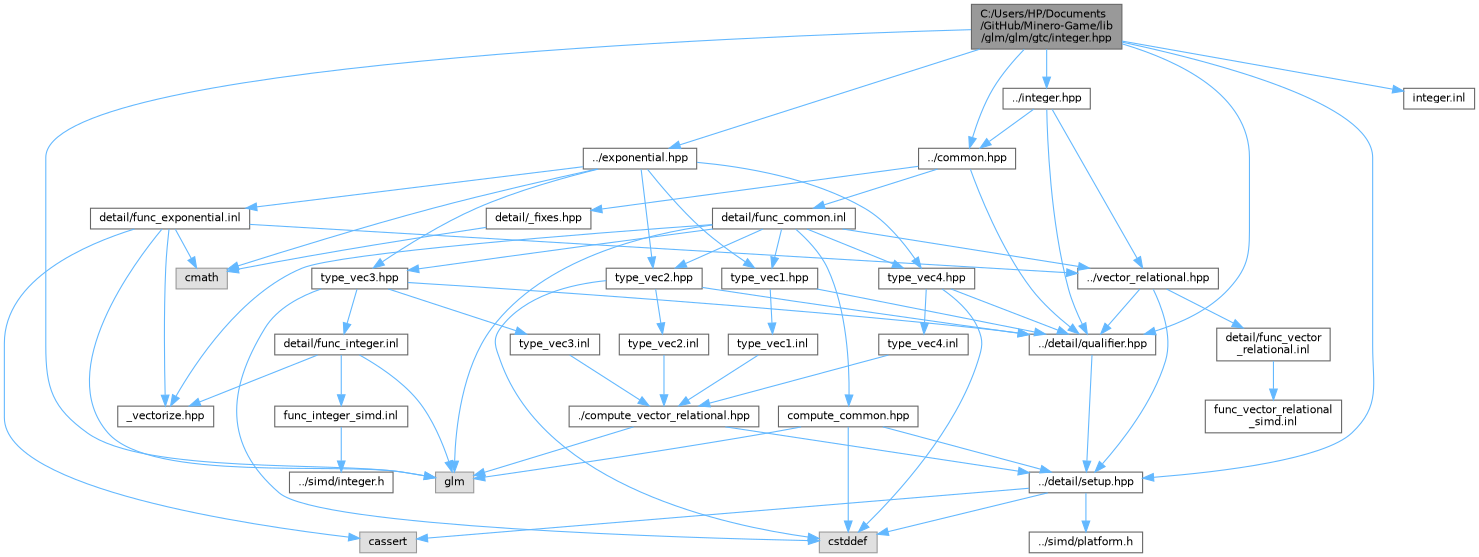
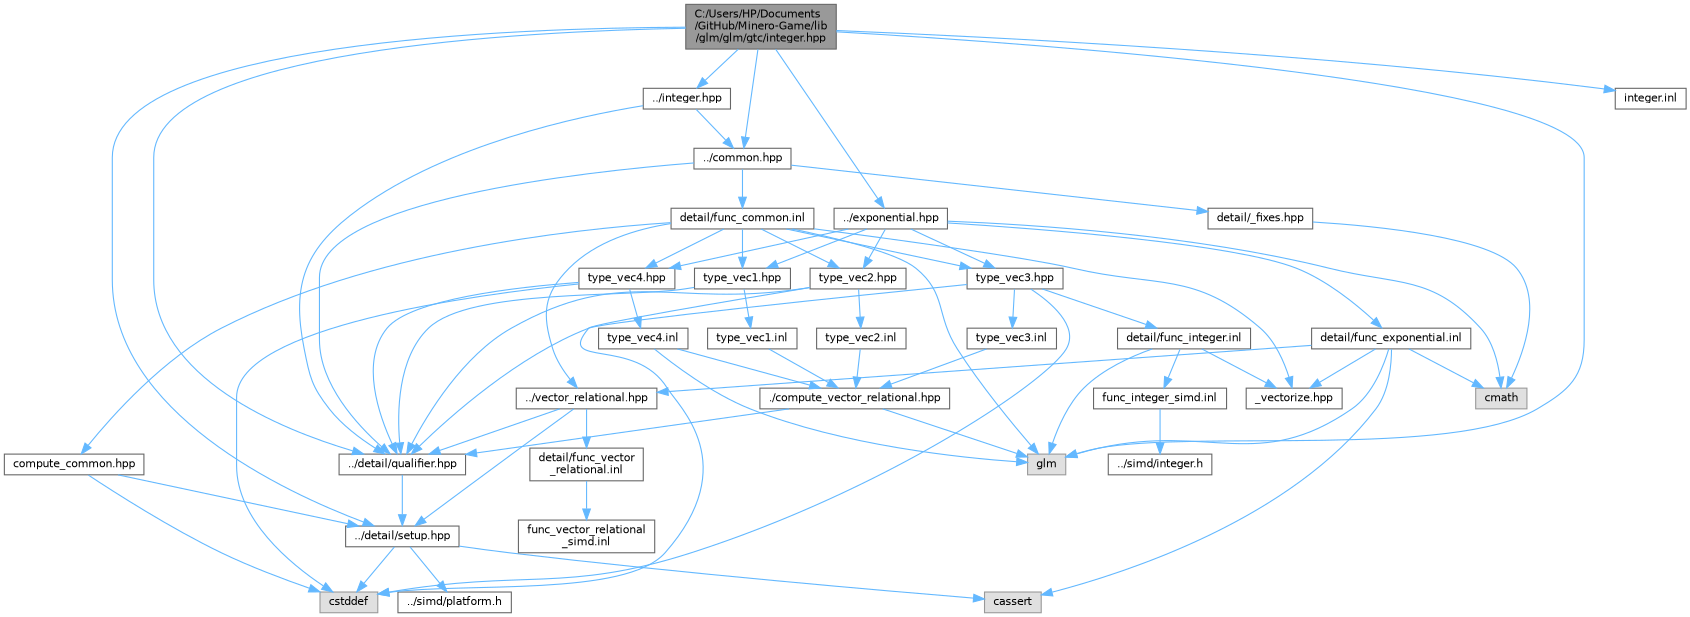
(1095, 184) -> none
(872, 449) -> (633, 431)
(643, 453) -> (826, 433)
